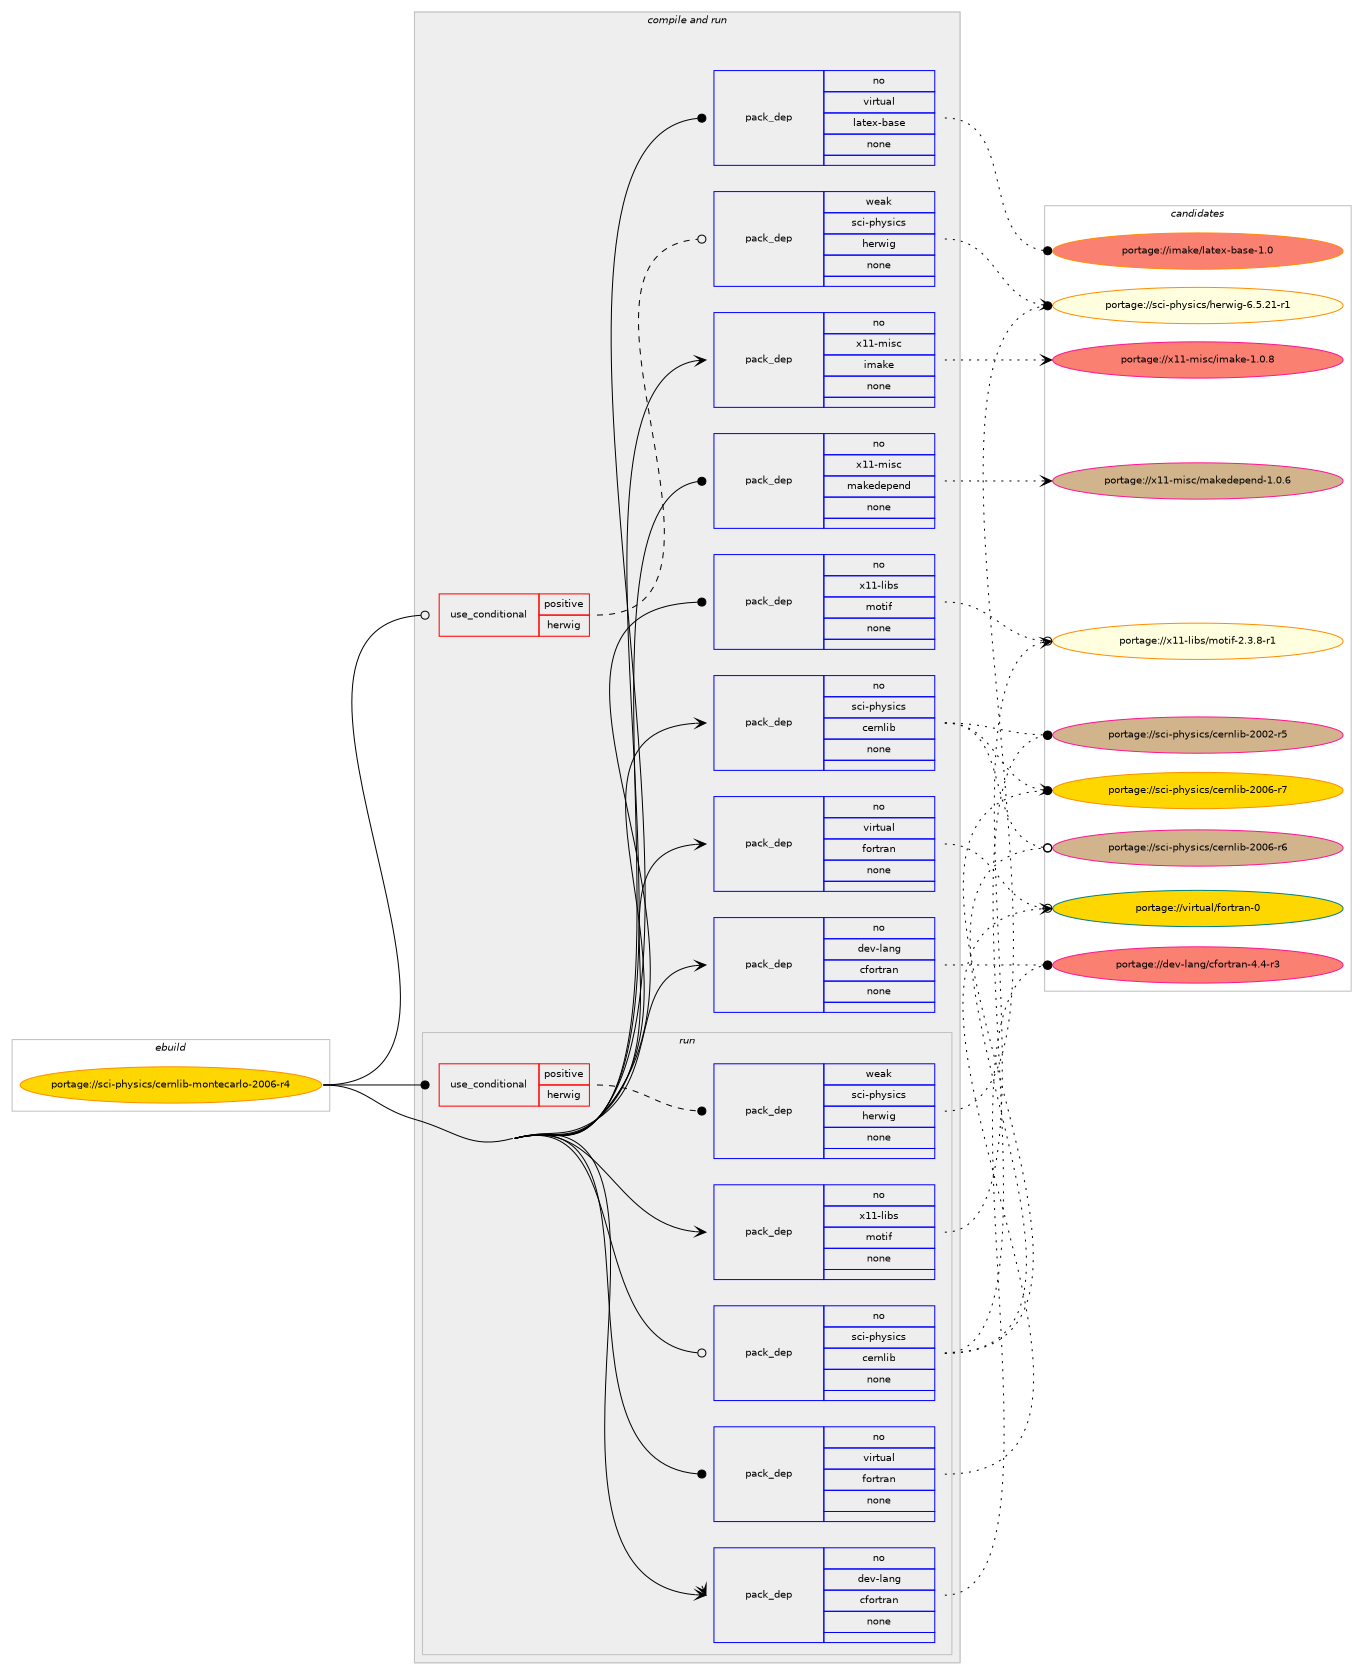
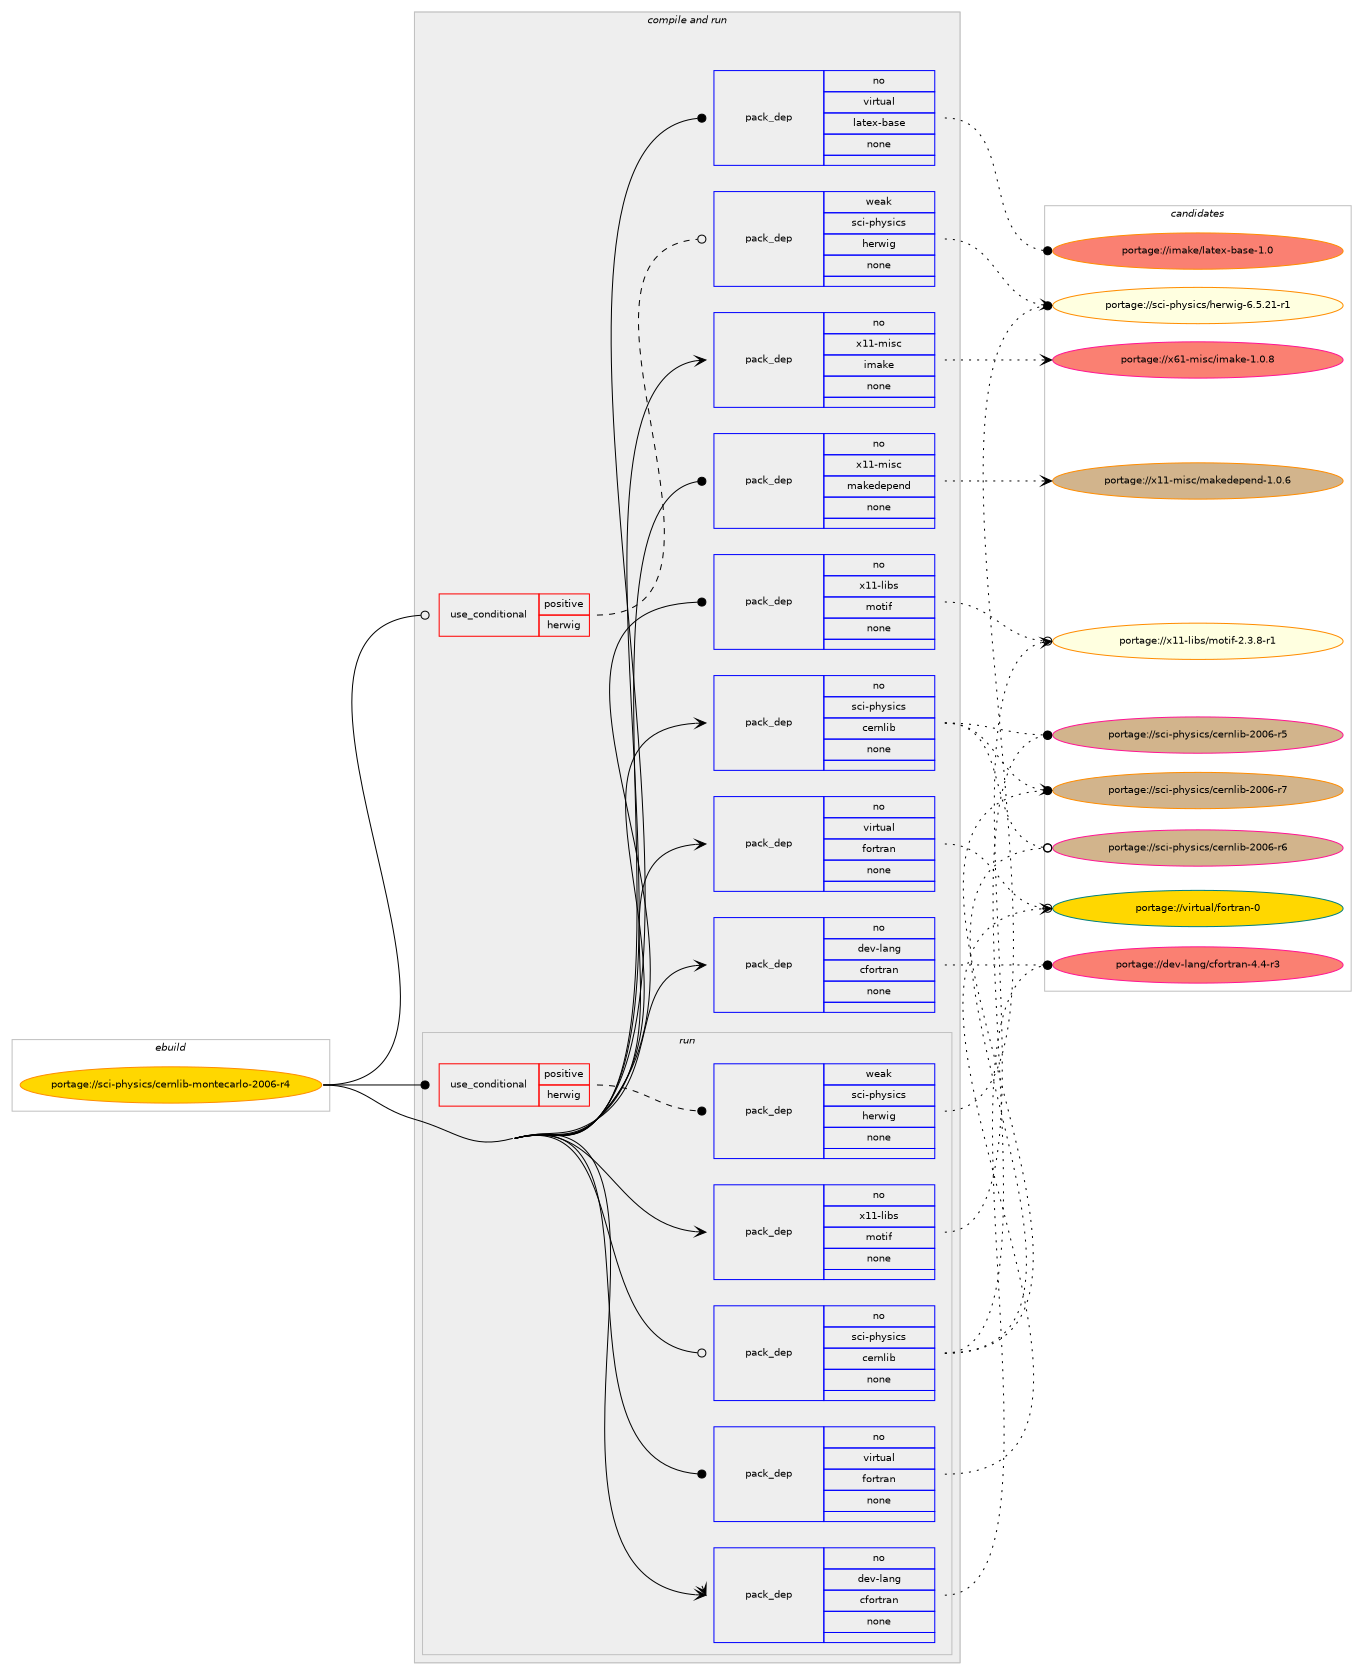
(1198, 360) -> (1198, 360)
(1198, 481) -> (1198, 481)
(1198, 735) -> (1198, 735)
(1198, 791) -> (1198, 791)
